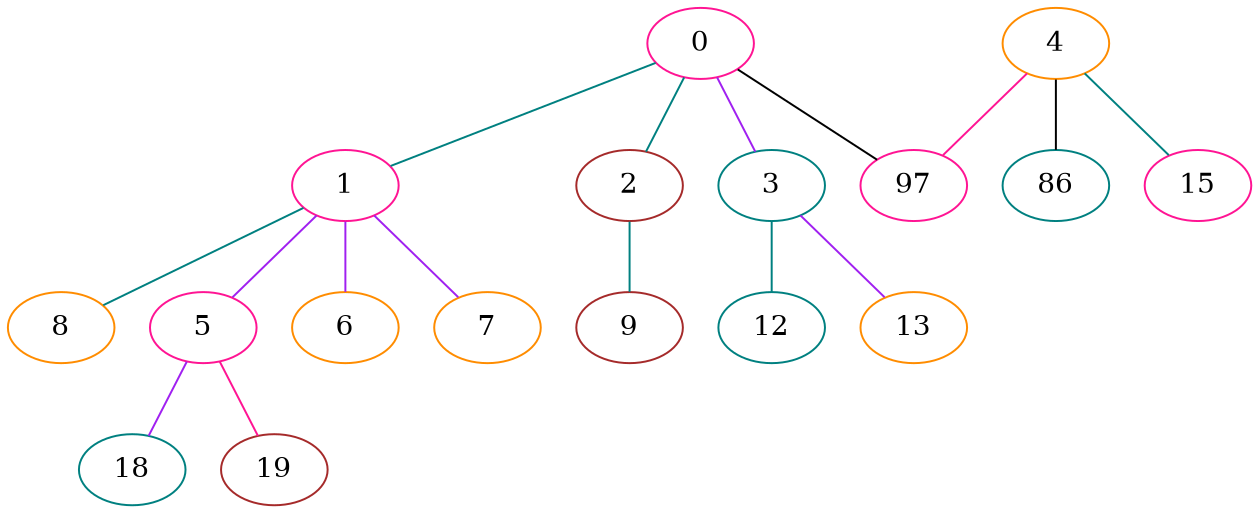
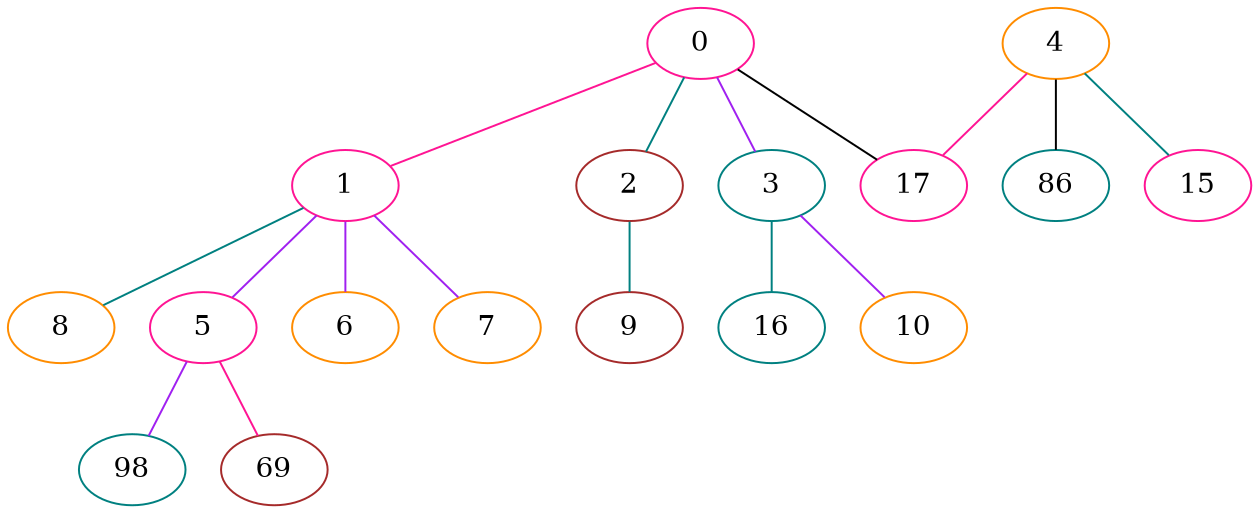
(523, 114) -> (523, 114)
(914, 186) -> (914, 186)
(772, 328) -> (772, 328)
(914, 328) -> (914, 328)
(132, 470) -> (132, 470)
(274, 470) -> (274, 470)
